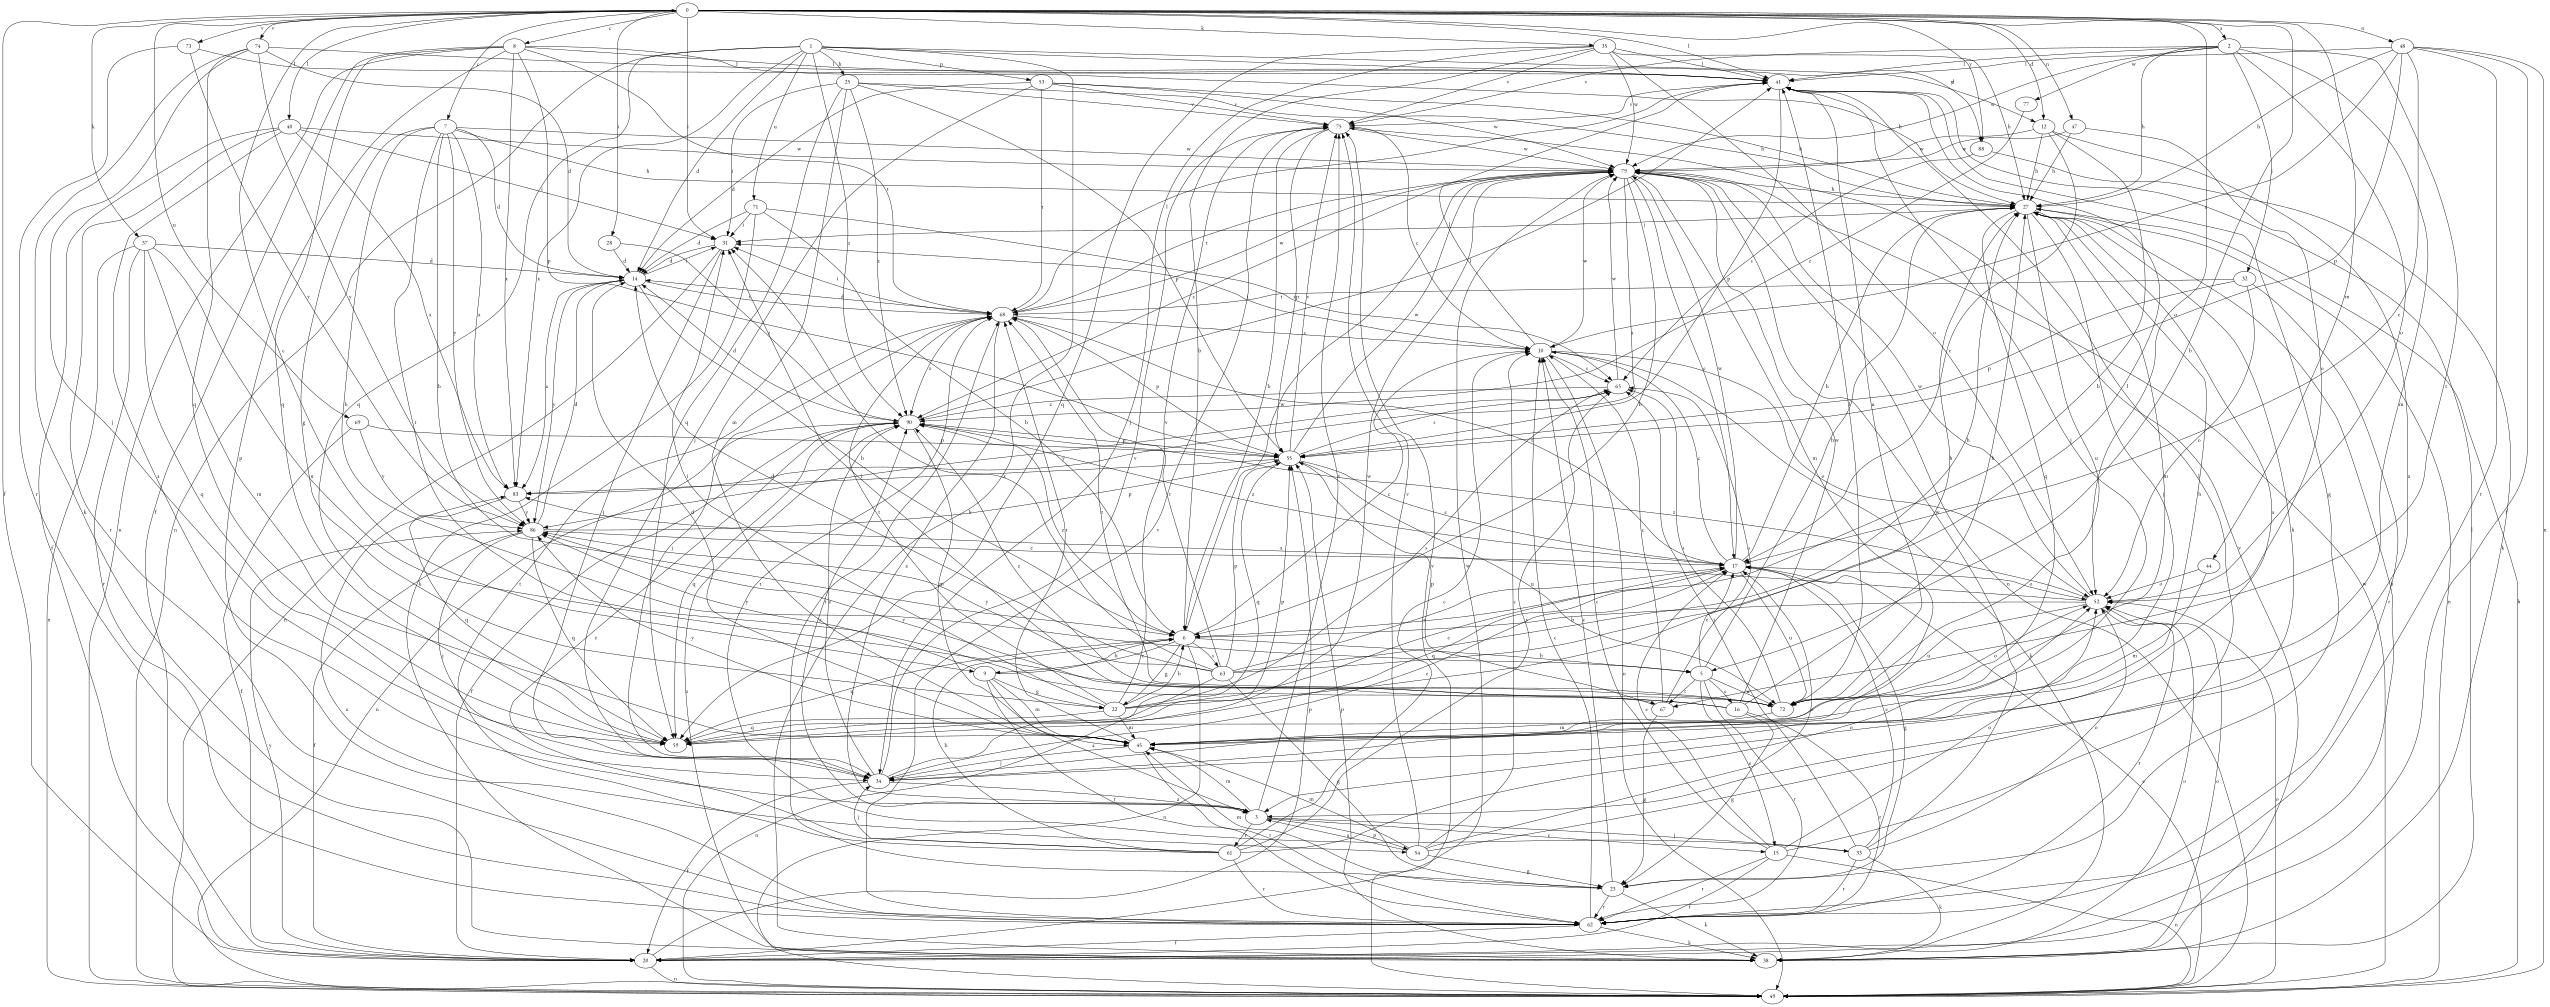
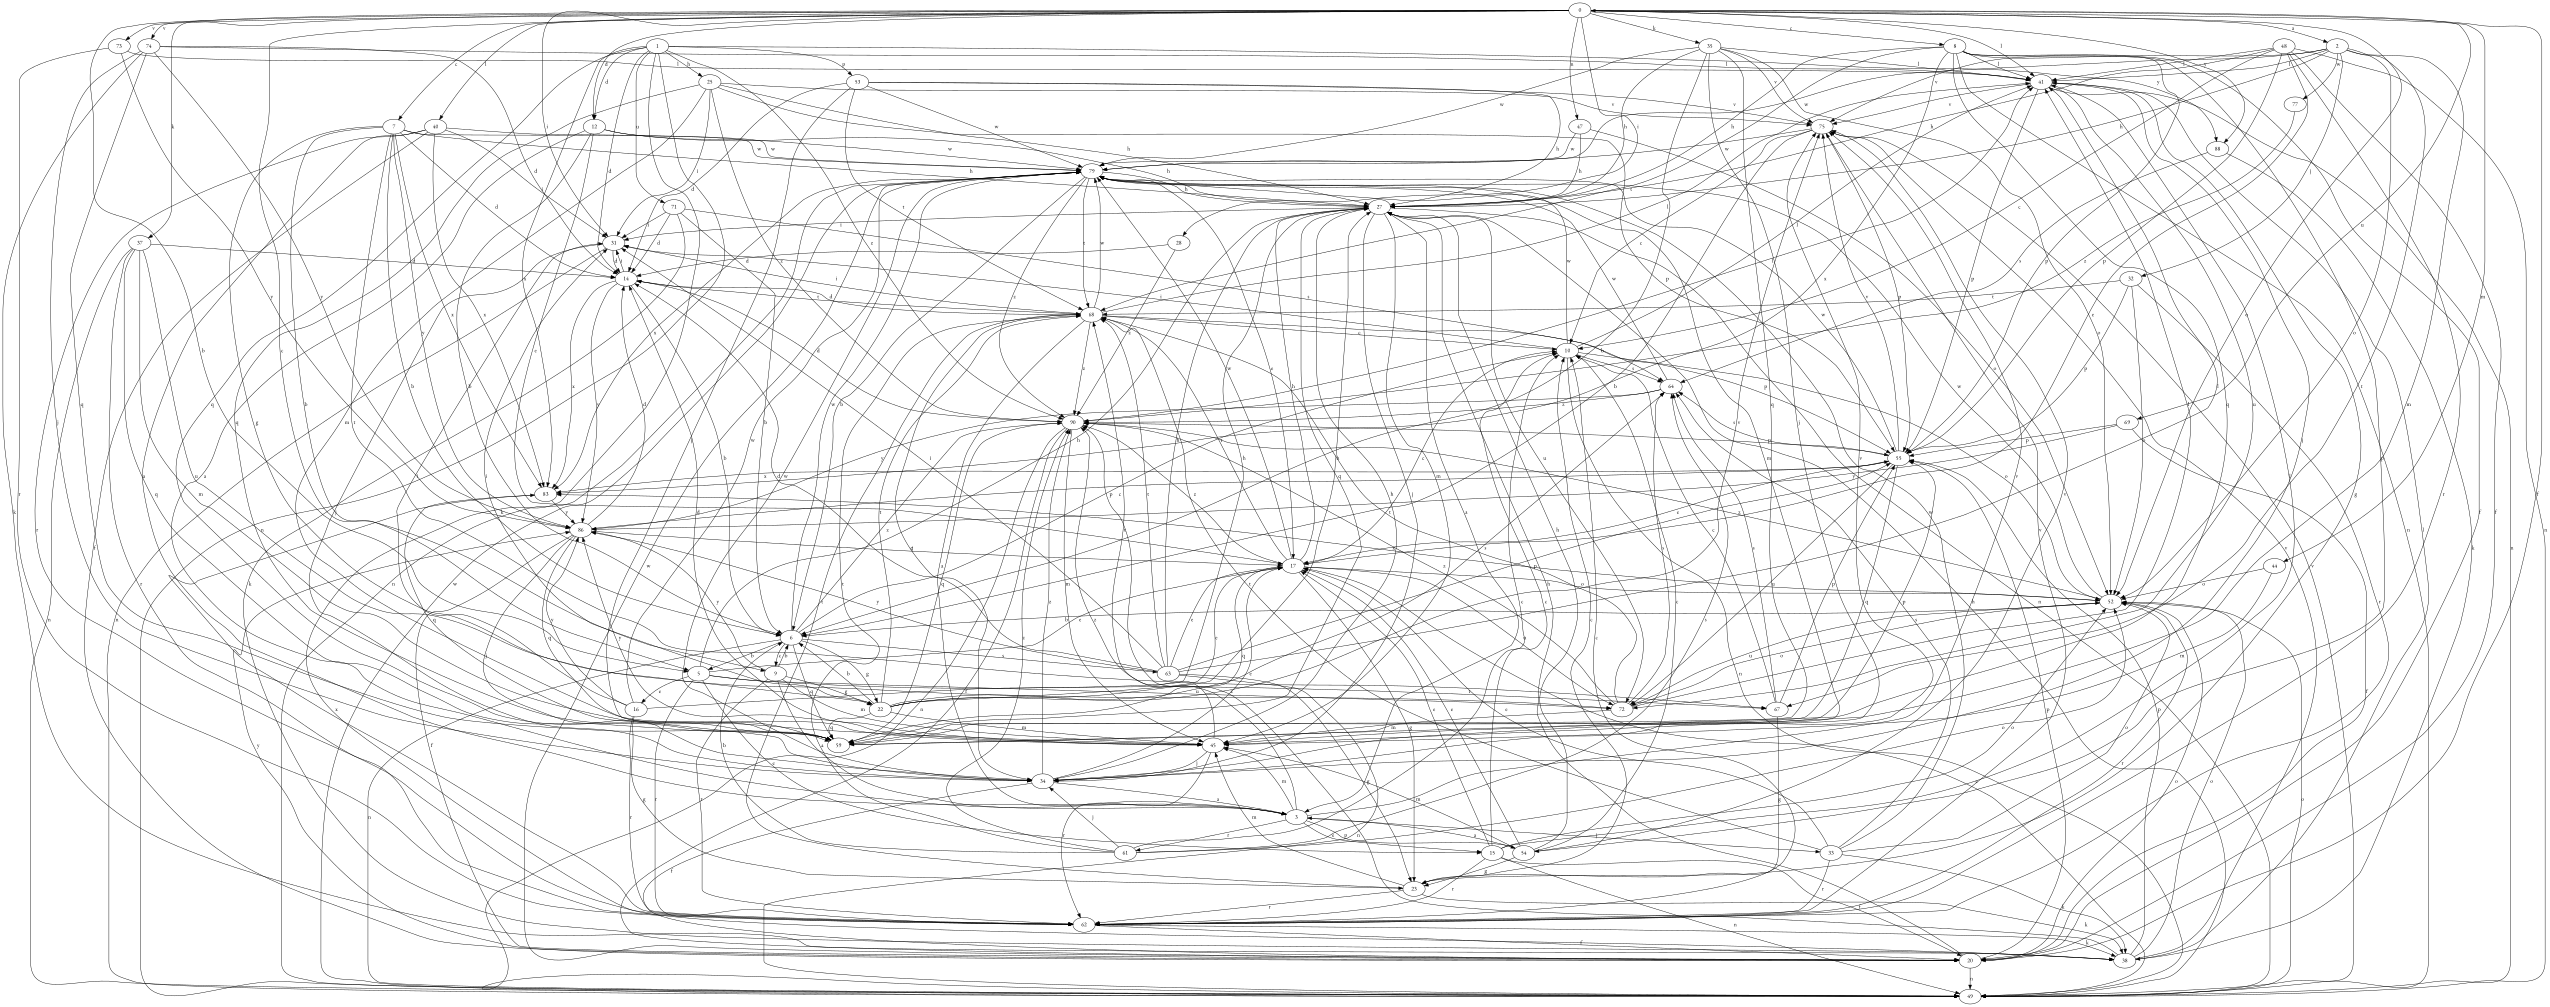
(1545, 13) -> none
(1618, 387) -> (1671, 387)
(2006, 629) -> none
none -> (2510, 654)
(1375, 920) -> none
